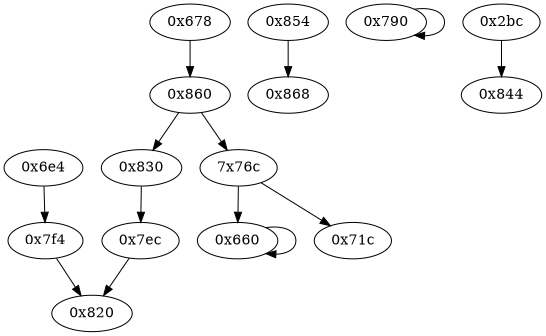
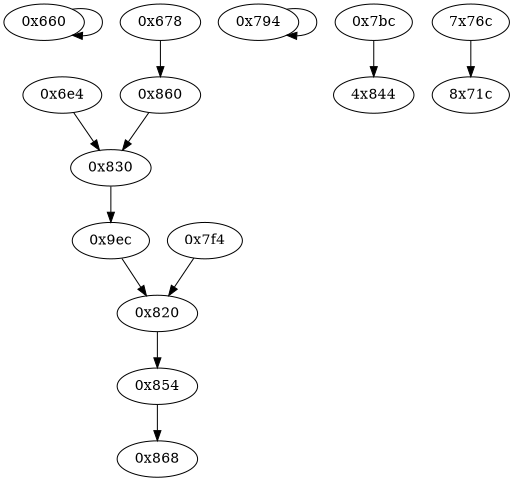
(386, 22) -> (258, 22)
(502, 22) -> (374, 22)
(502, 95) -> (374, 95)
(212, 127) -> none
(44, 199) -> (84, 127)
(238, 199) -> none
(141, 241) -> (111, 241)
(353, 241) -> (471, 95)
none -> (157, 345)
